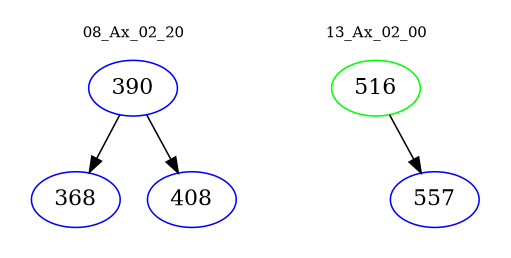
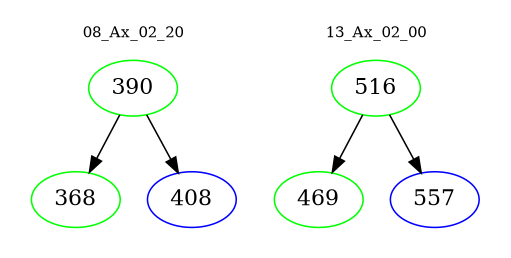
(133, 88) -> (133, 88)
(76, 200) -> (76, 200)
none -> (319, 200)
